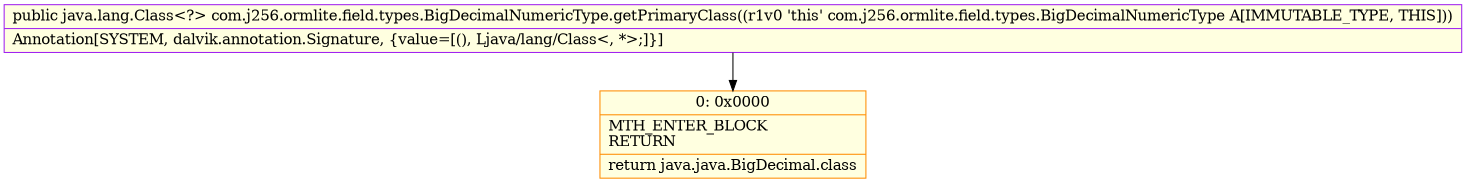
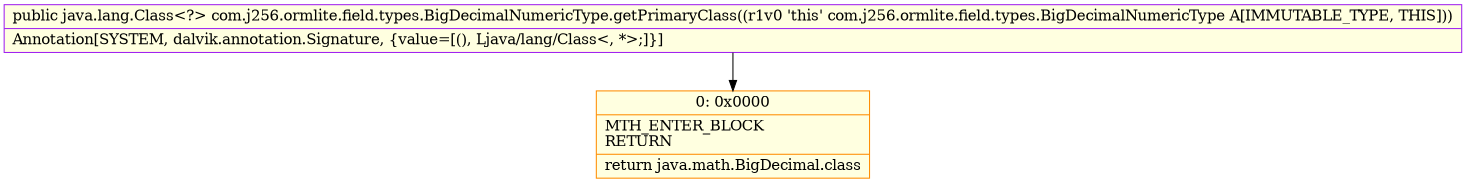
(733, 166) -> (733, 166)
